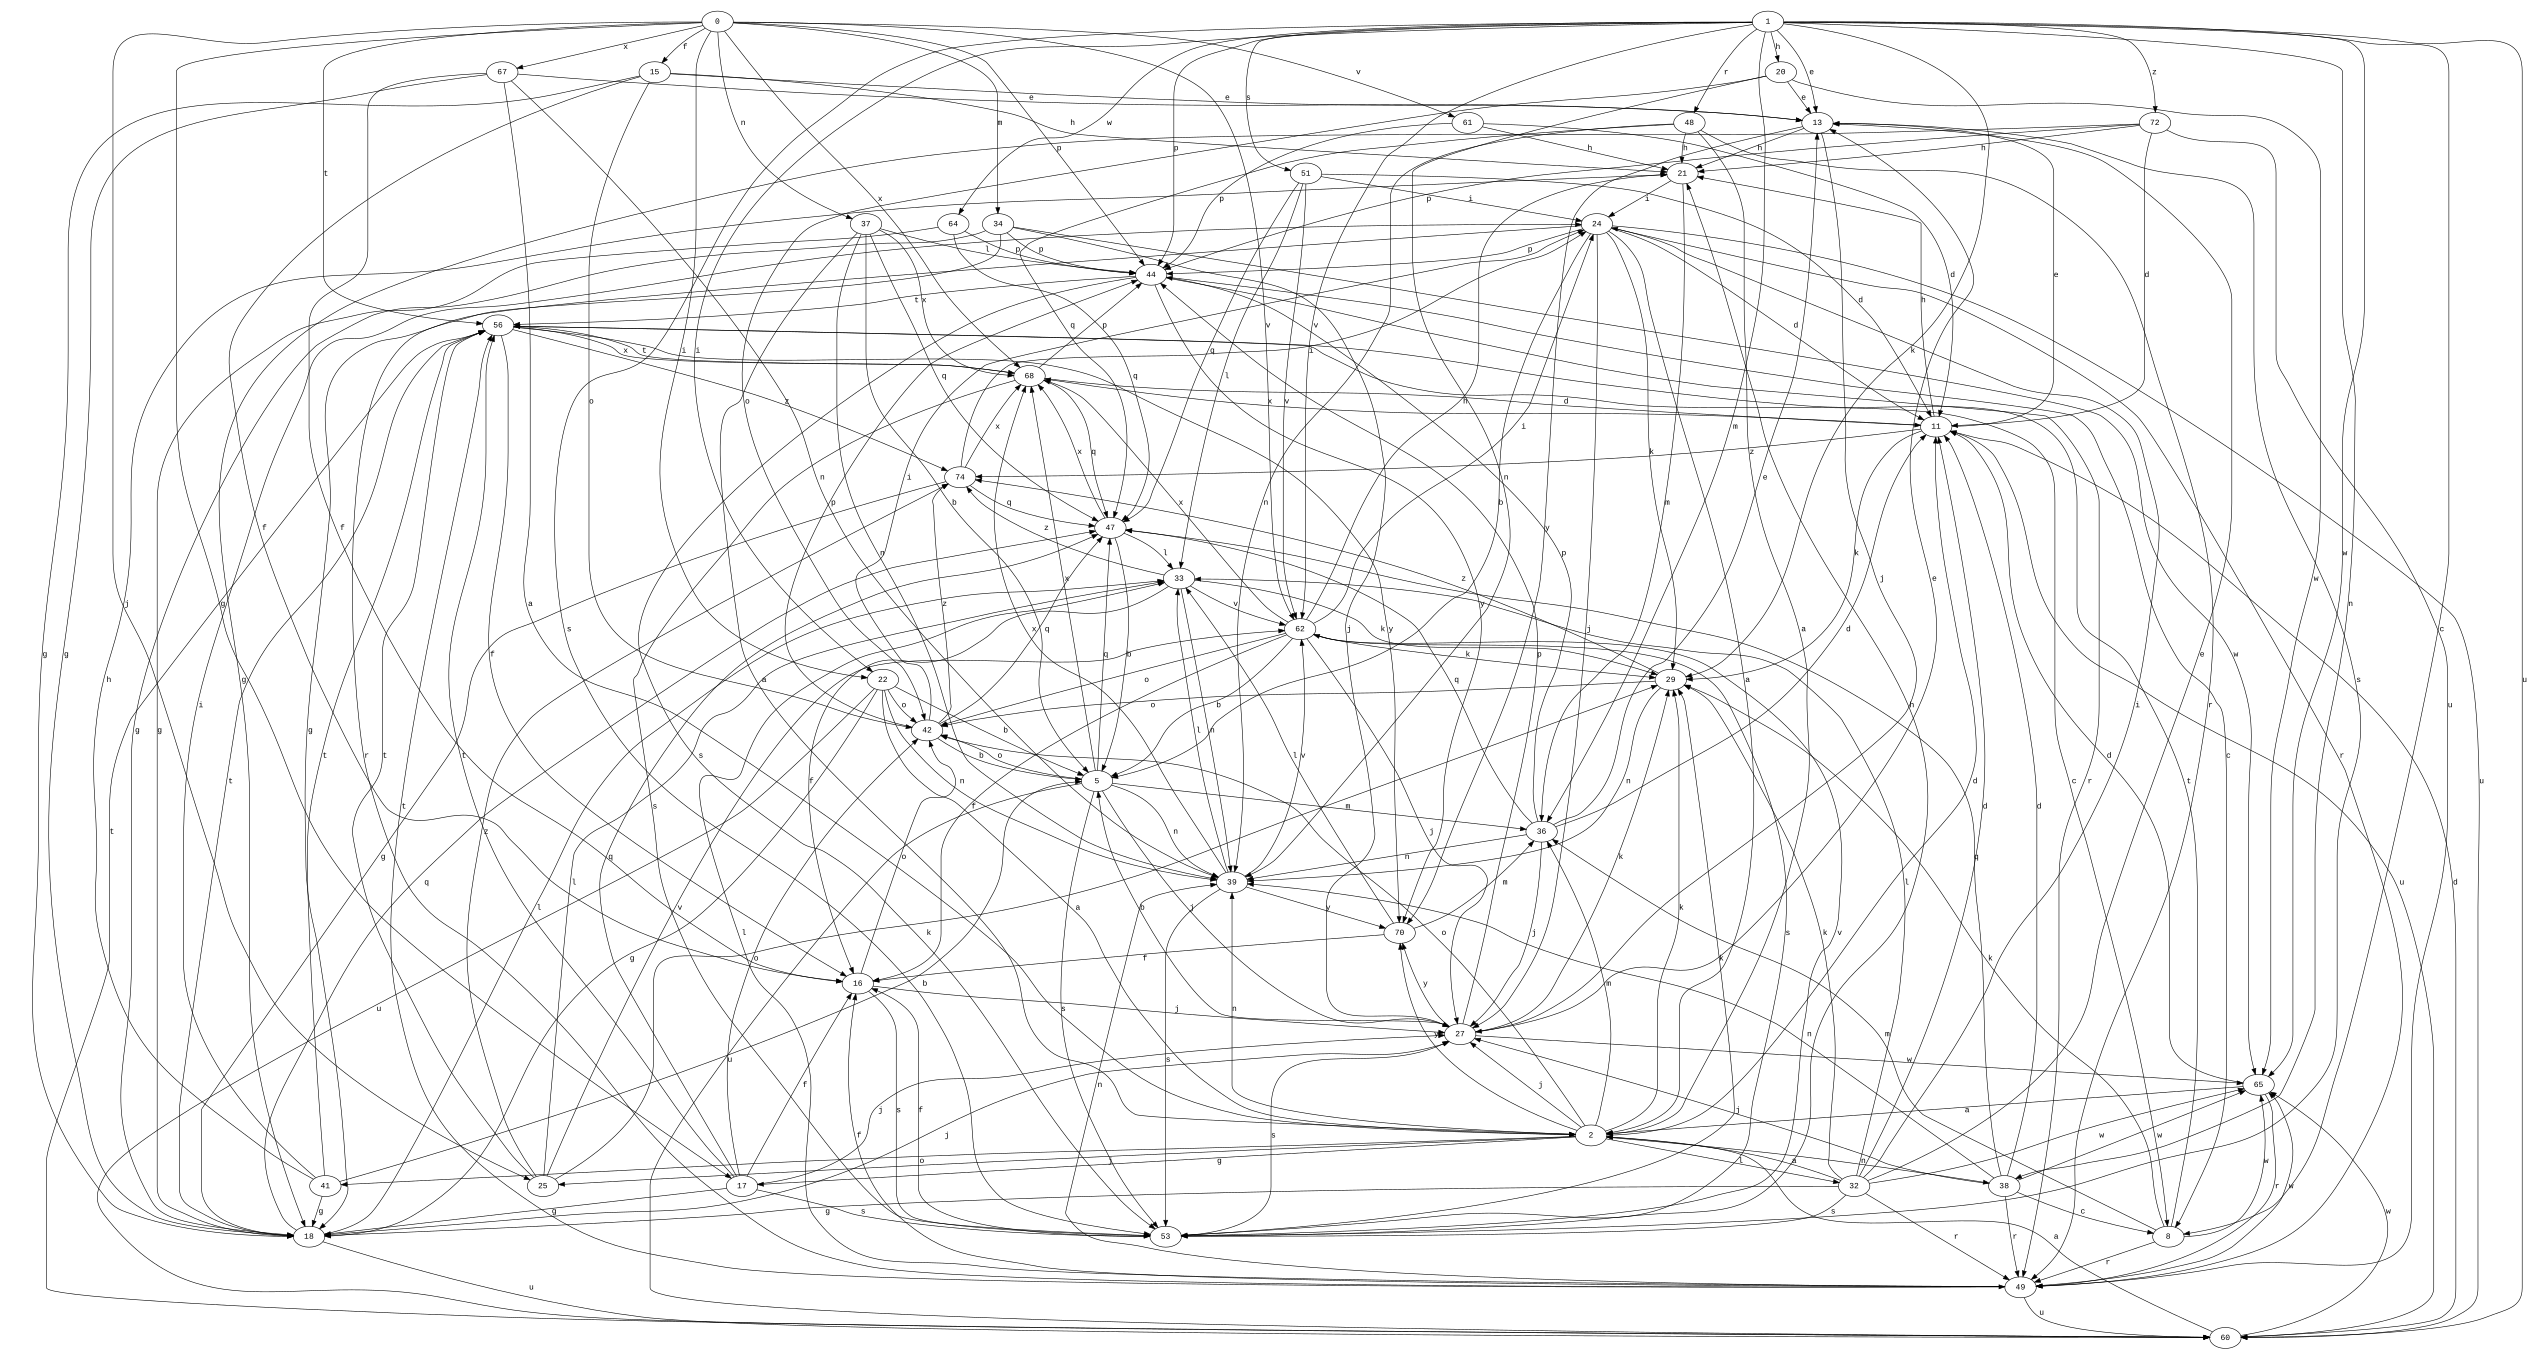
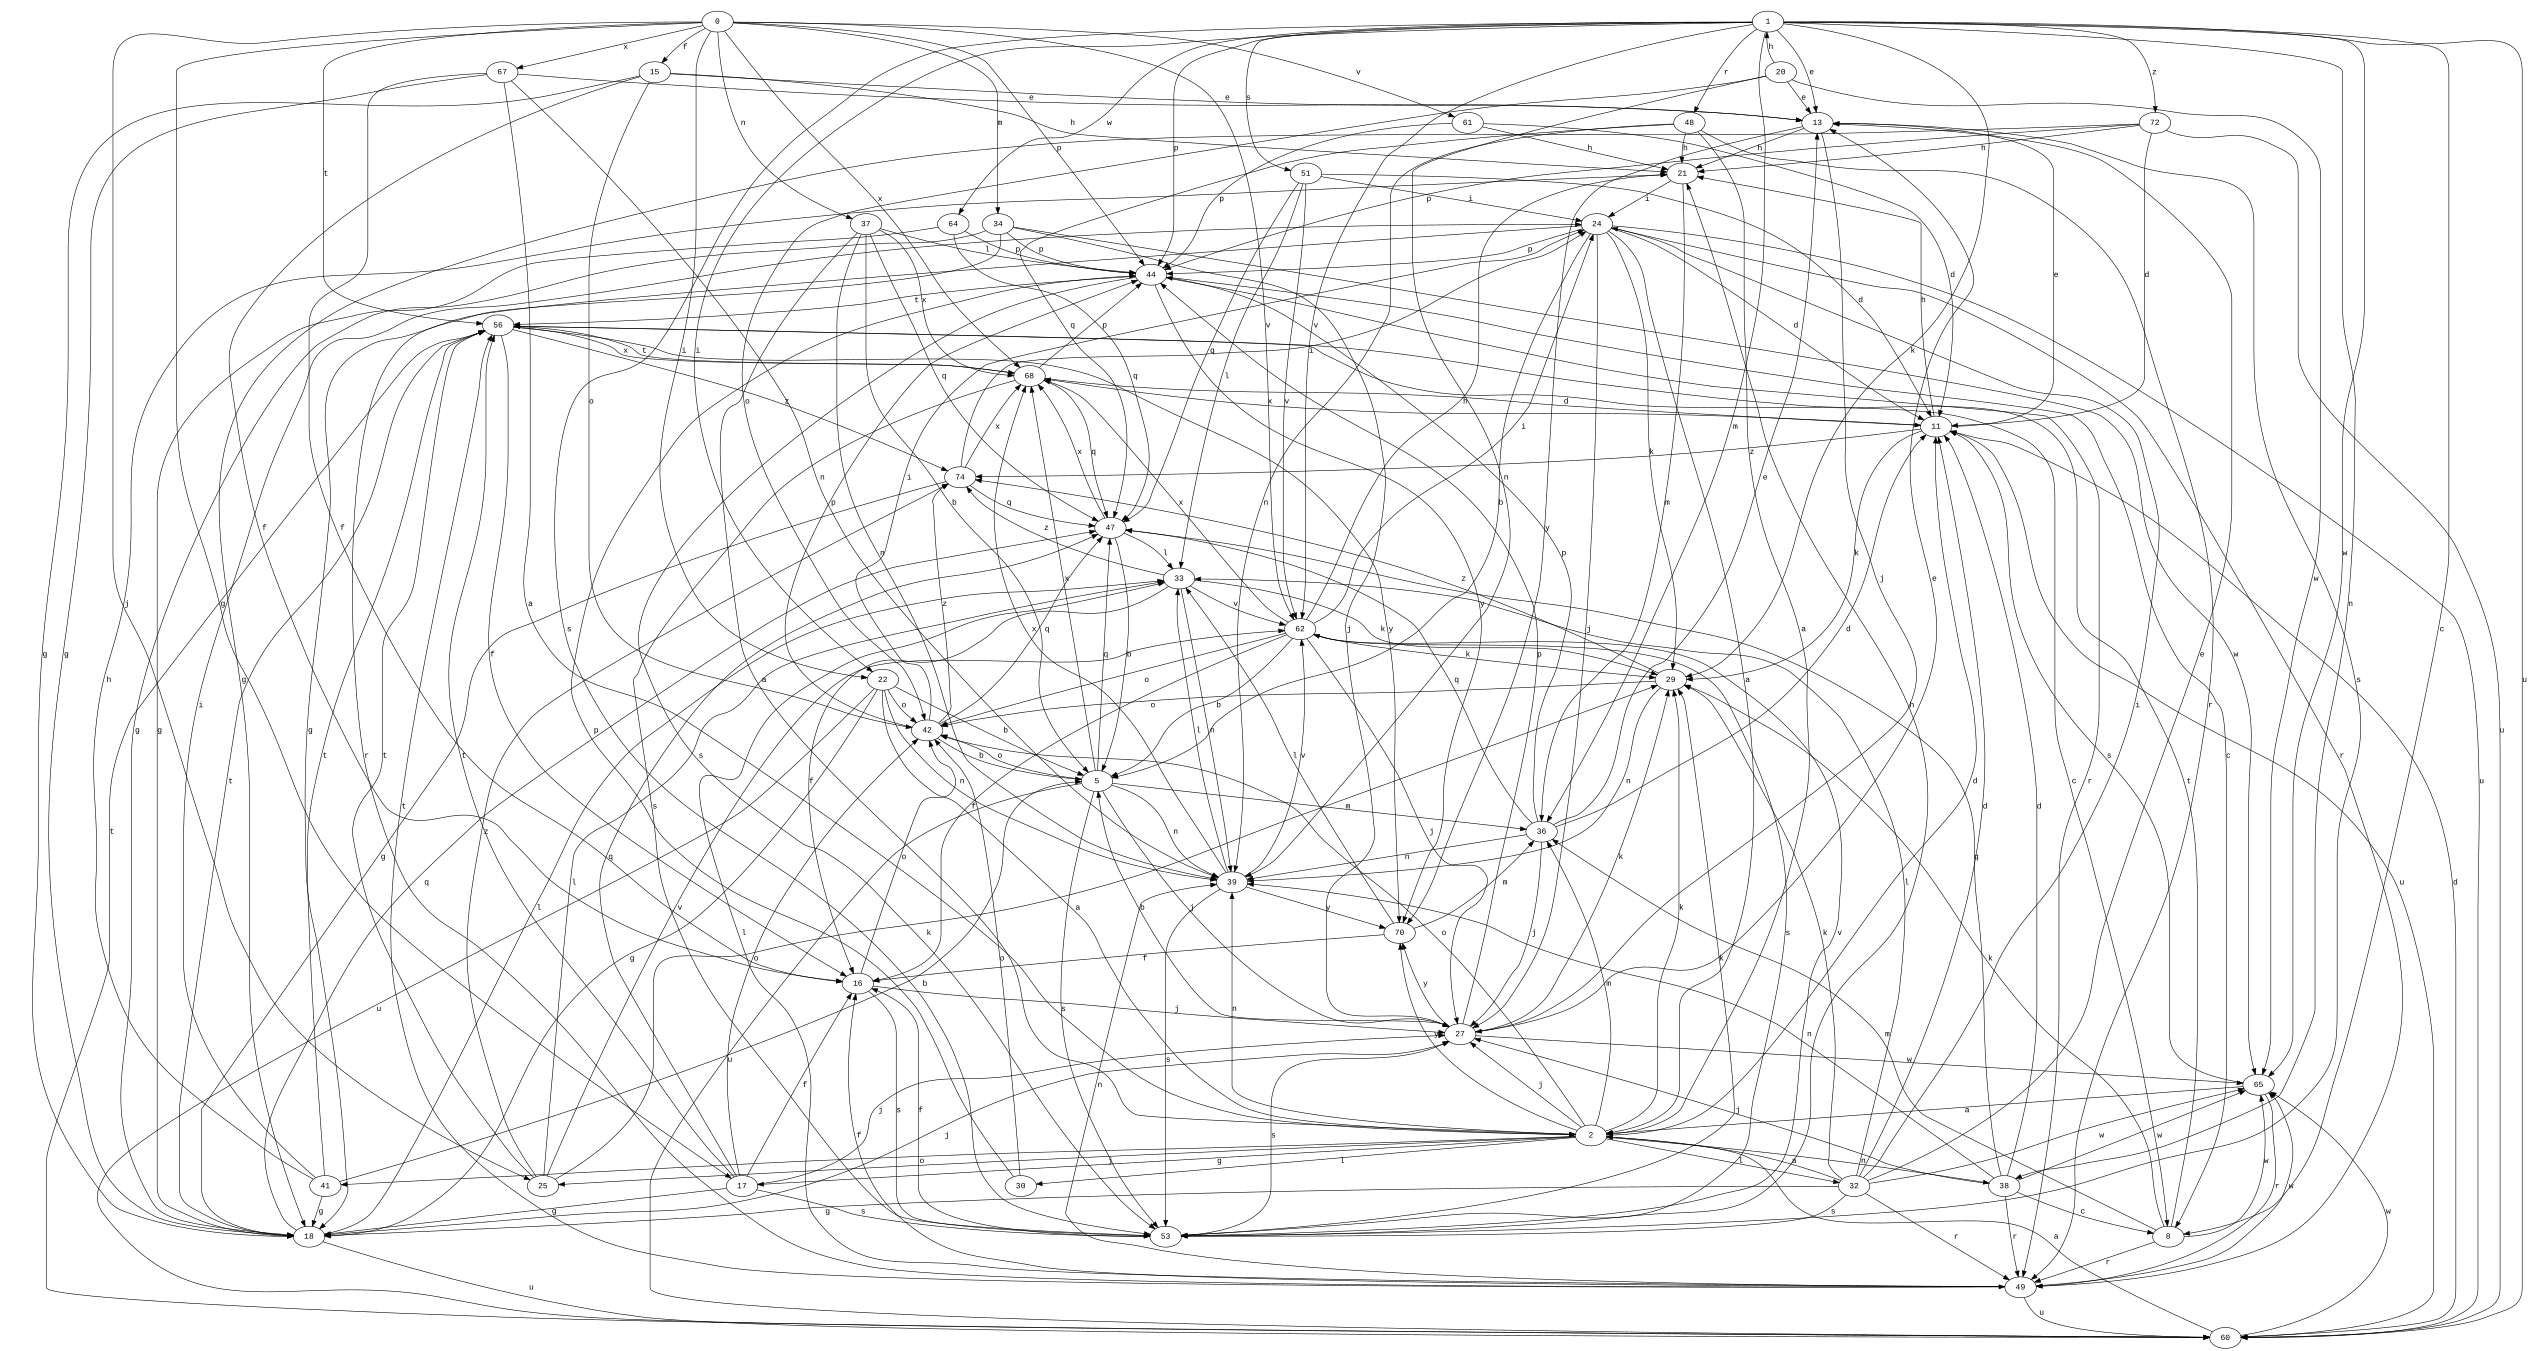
(1774, 44) -> (1768, 51)
(2109, 756) -> (2109, 756)
(2448, 807) -> (2500, 757)
none -> (1021, 1186)
